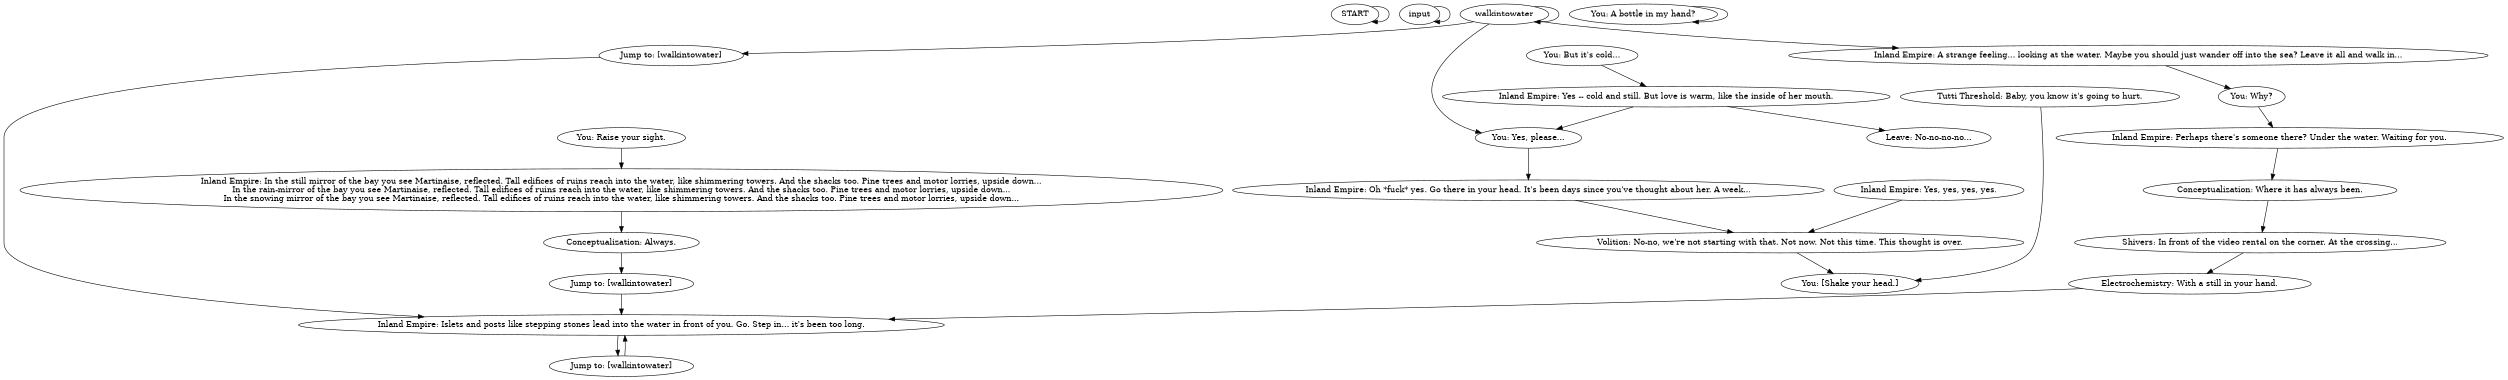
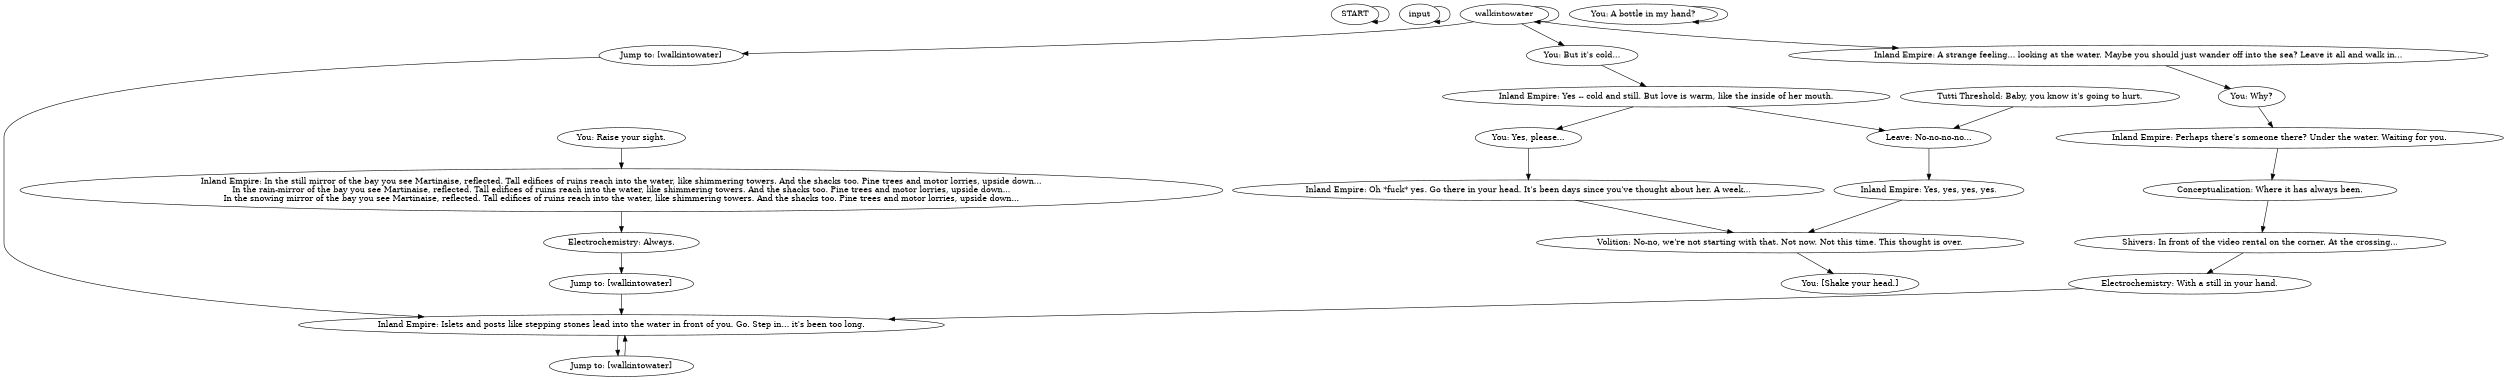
(1435, 78) -> (1540, 33)
none -> (1929, 161)
(2036, 237) -> (1986, 117)
(621, 243) -> (621, 243)
